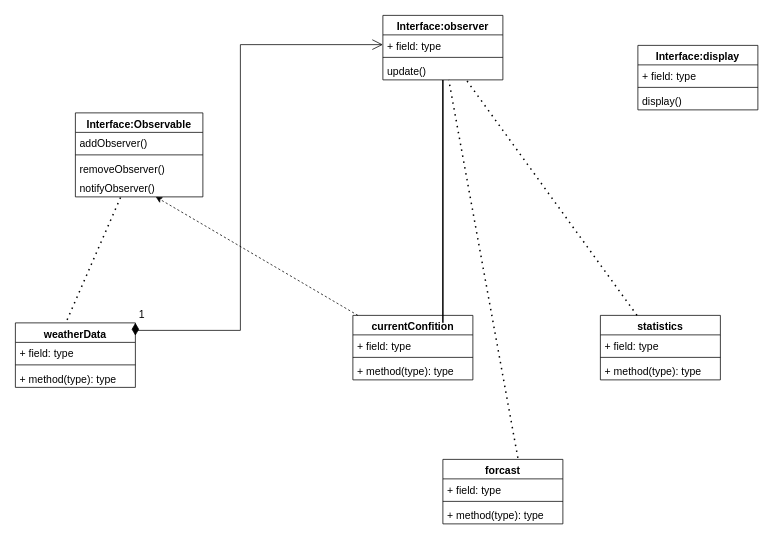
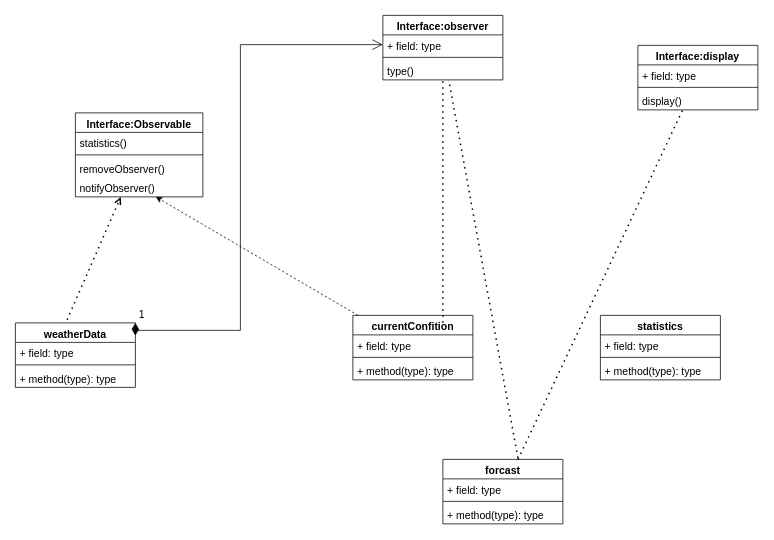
(411, 72) -> (405, 72)
(118, 144) -> (112, 144)
(552, 198) -> none
(119, 201) -> (119, 202)
(443, 201) -> (443, 201)
none -> (600, 286)
